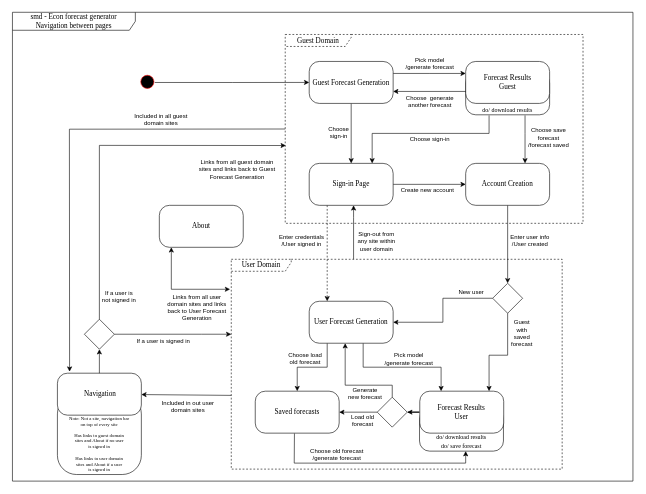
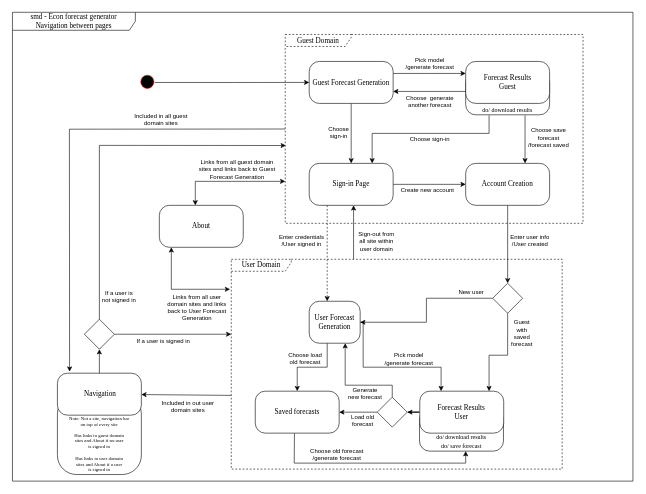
none -> (237, 182)
(377, 242) -> (377, 242)
(351, 323) -> (335, 323)
